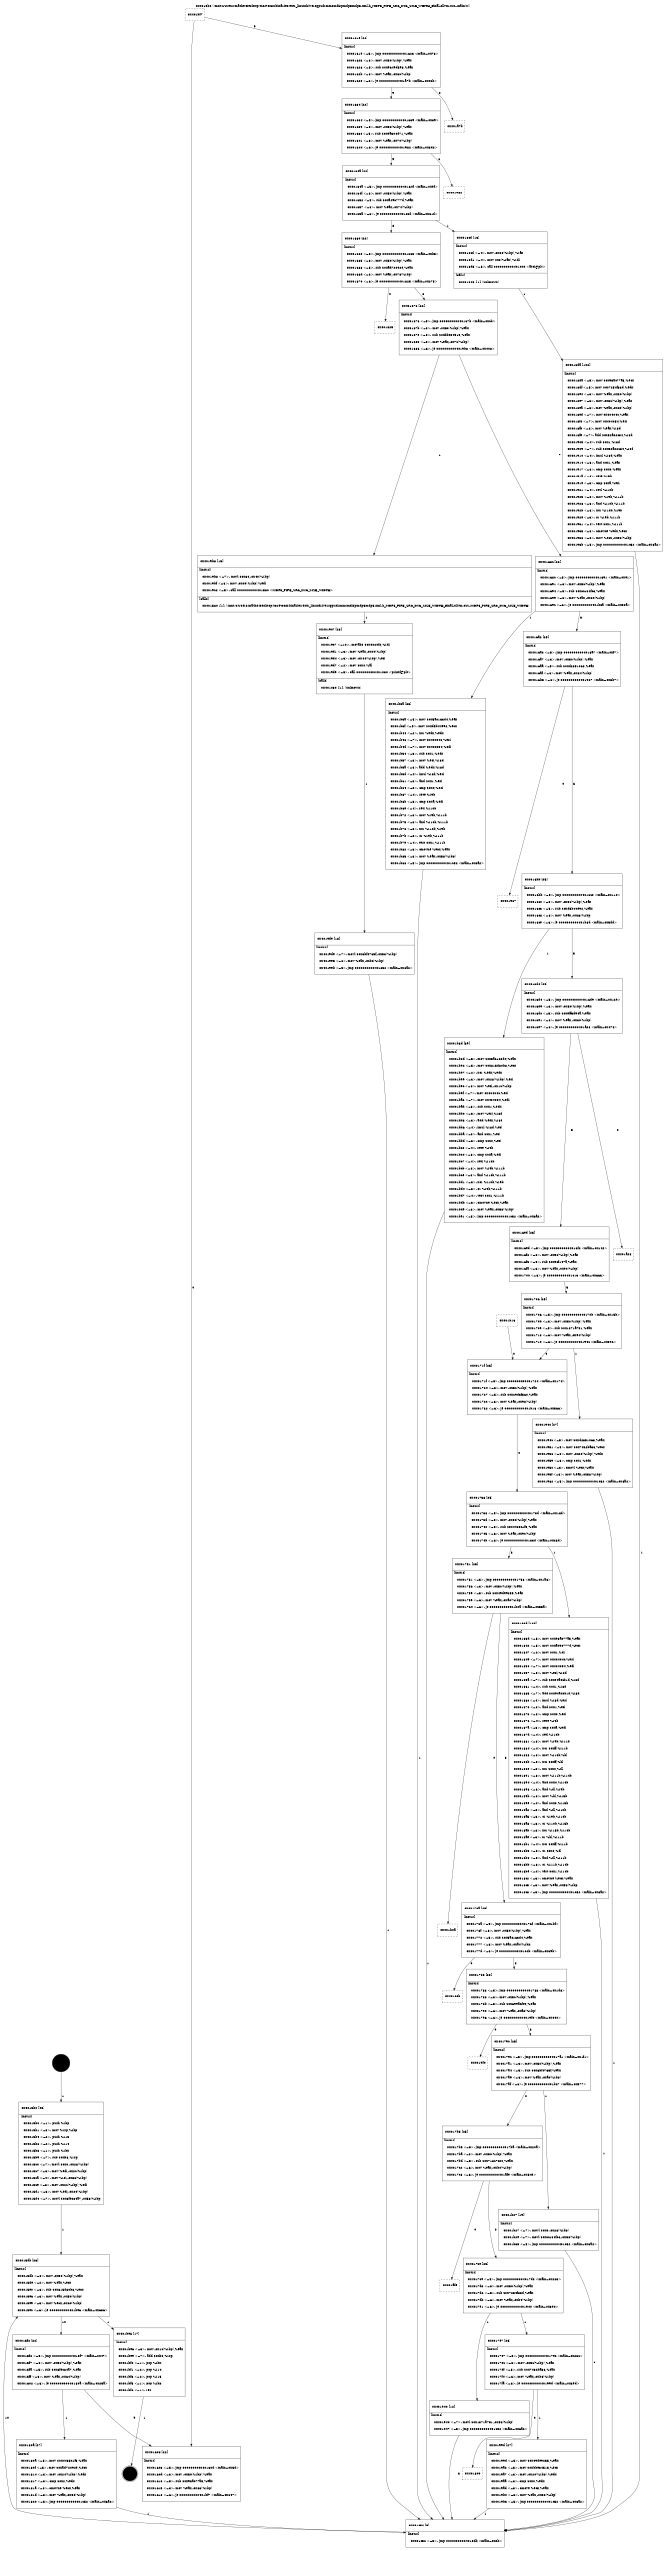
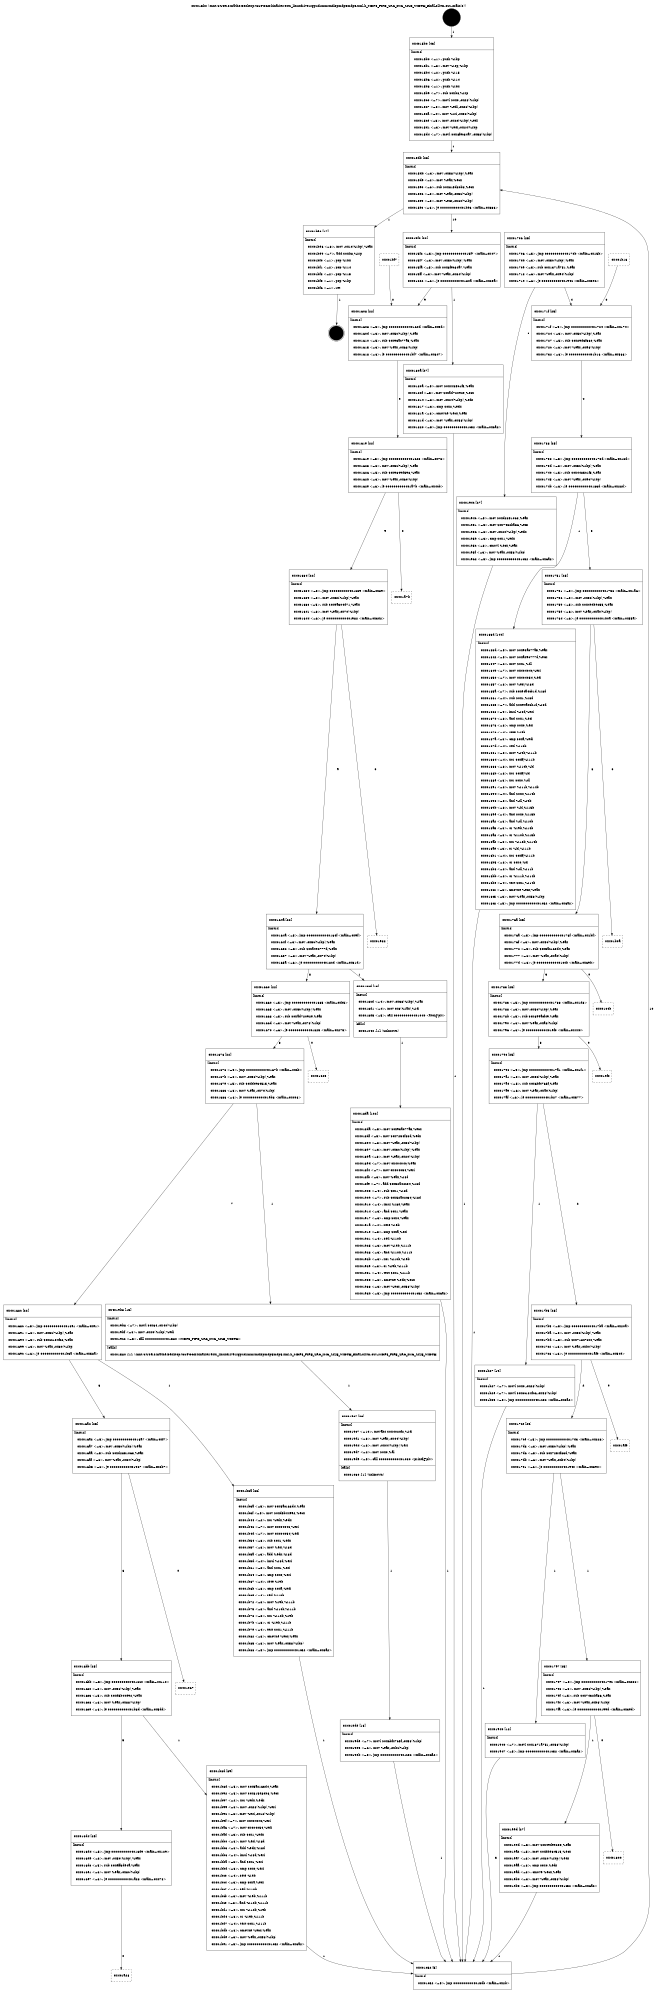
(272, 33) -> (398, 398)
(559, 1254) -> none
